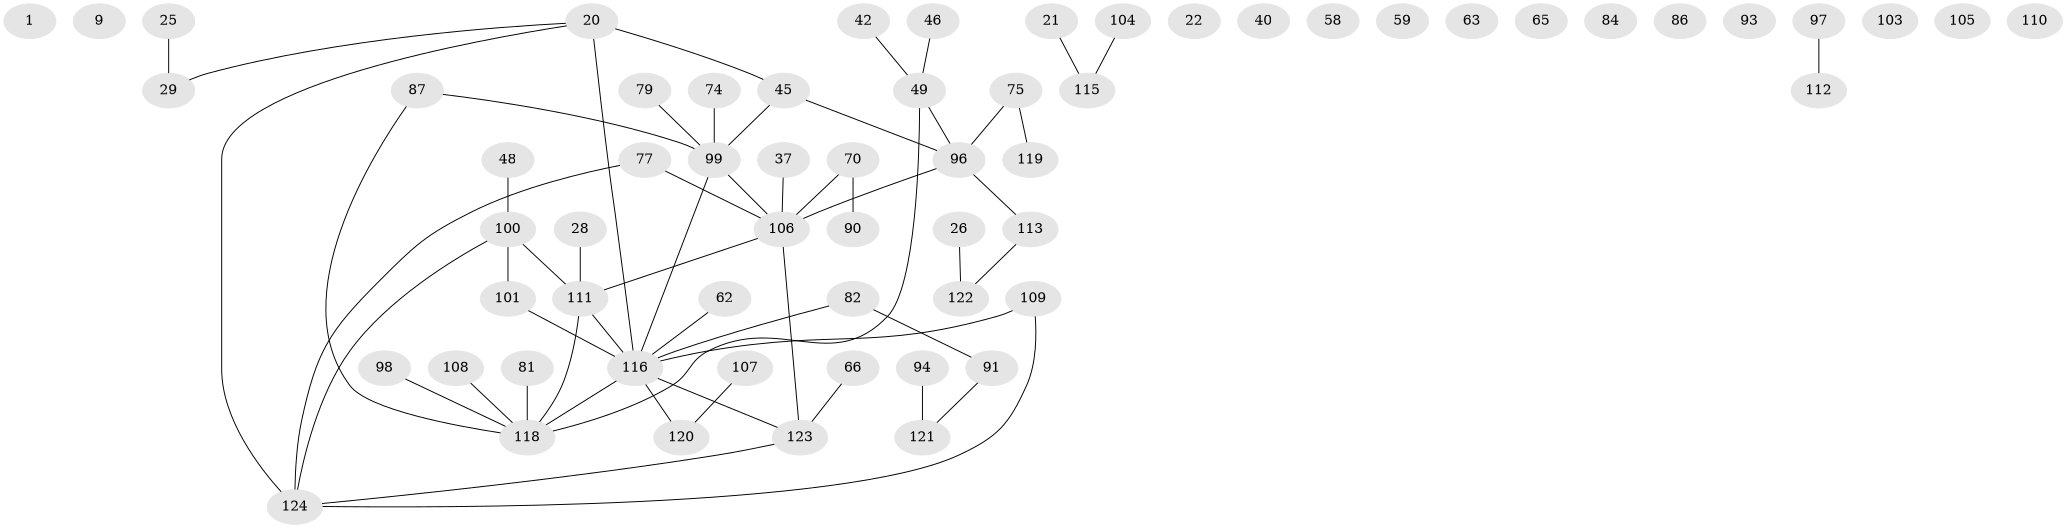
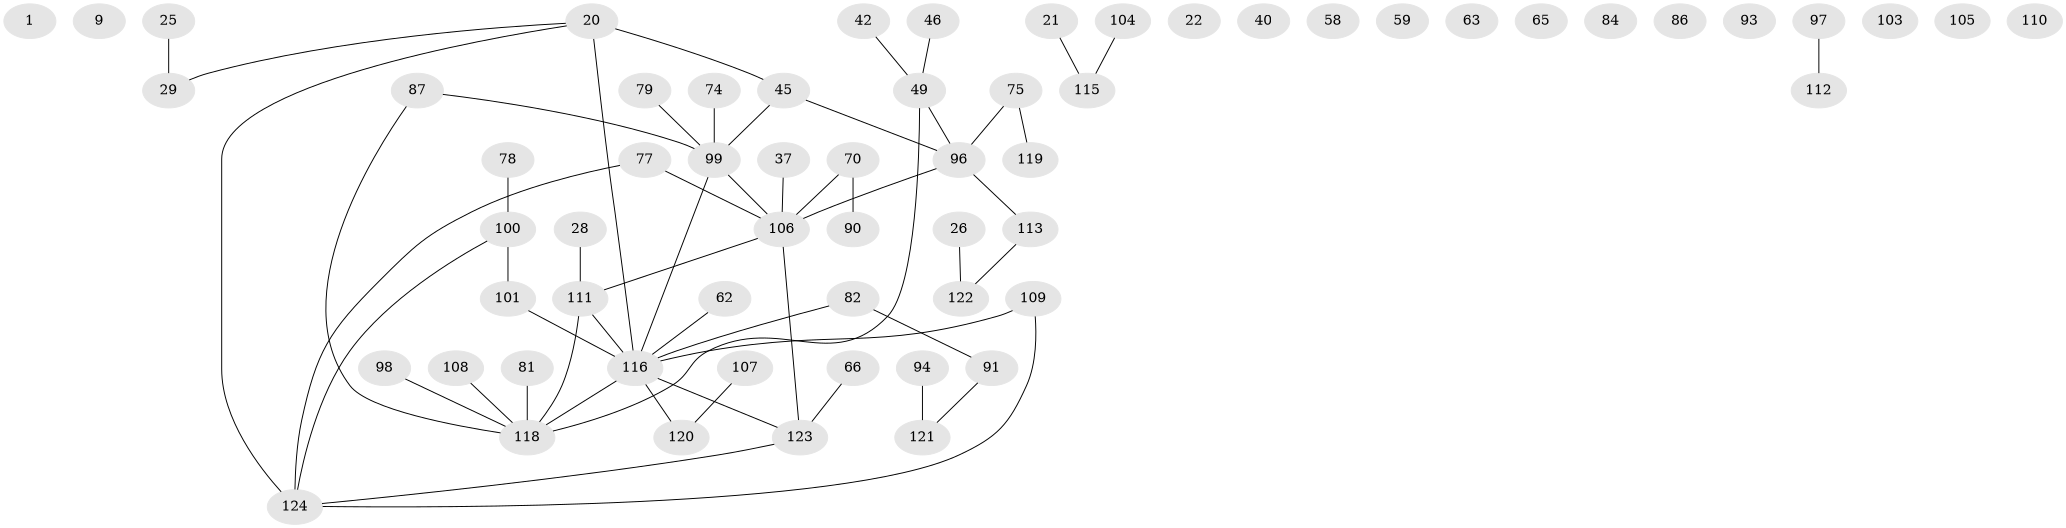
(508, 160) -> (508, 160)
(544, 264) -> none
